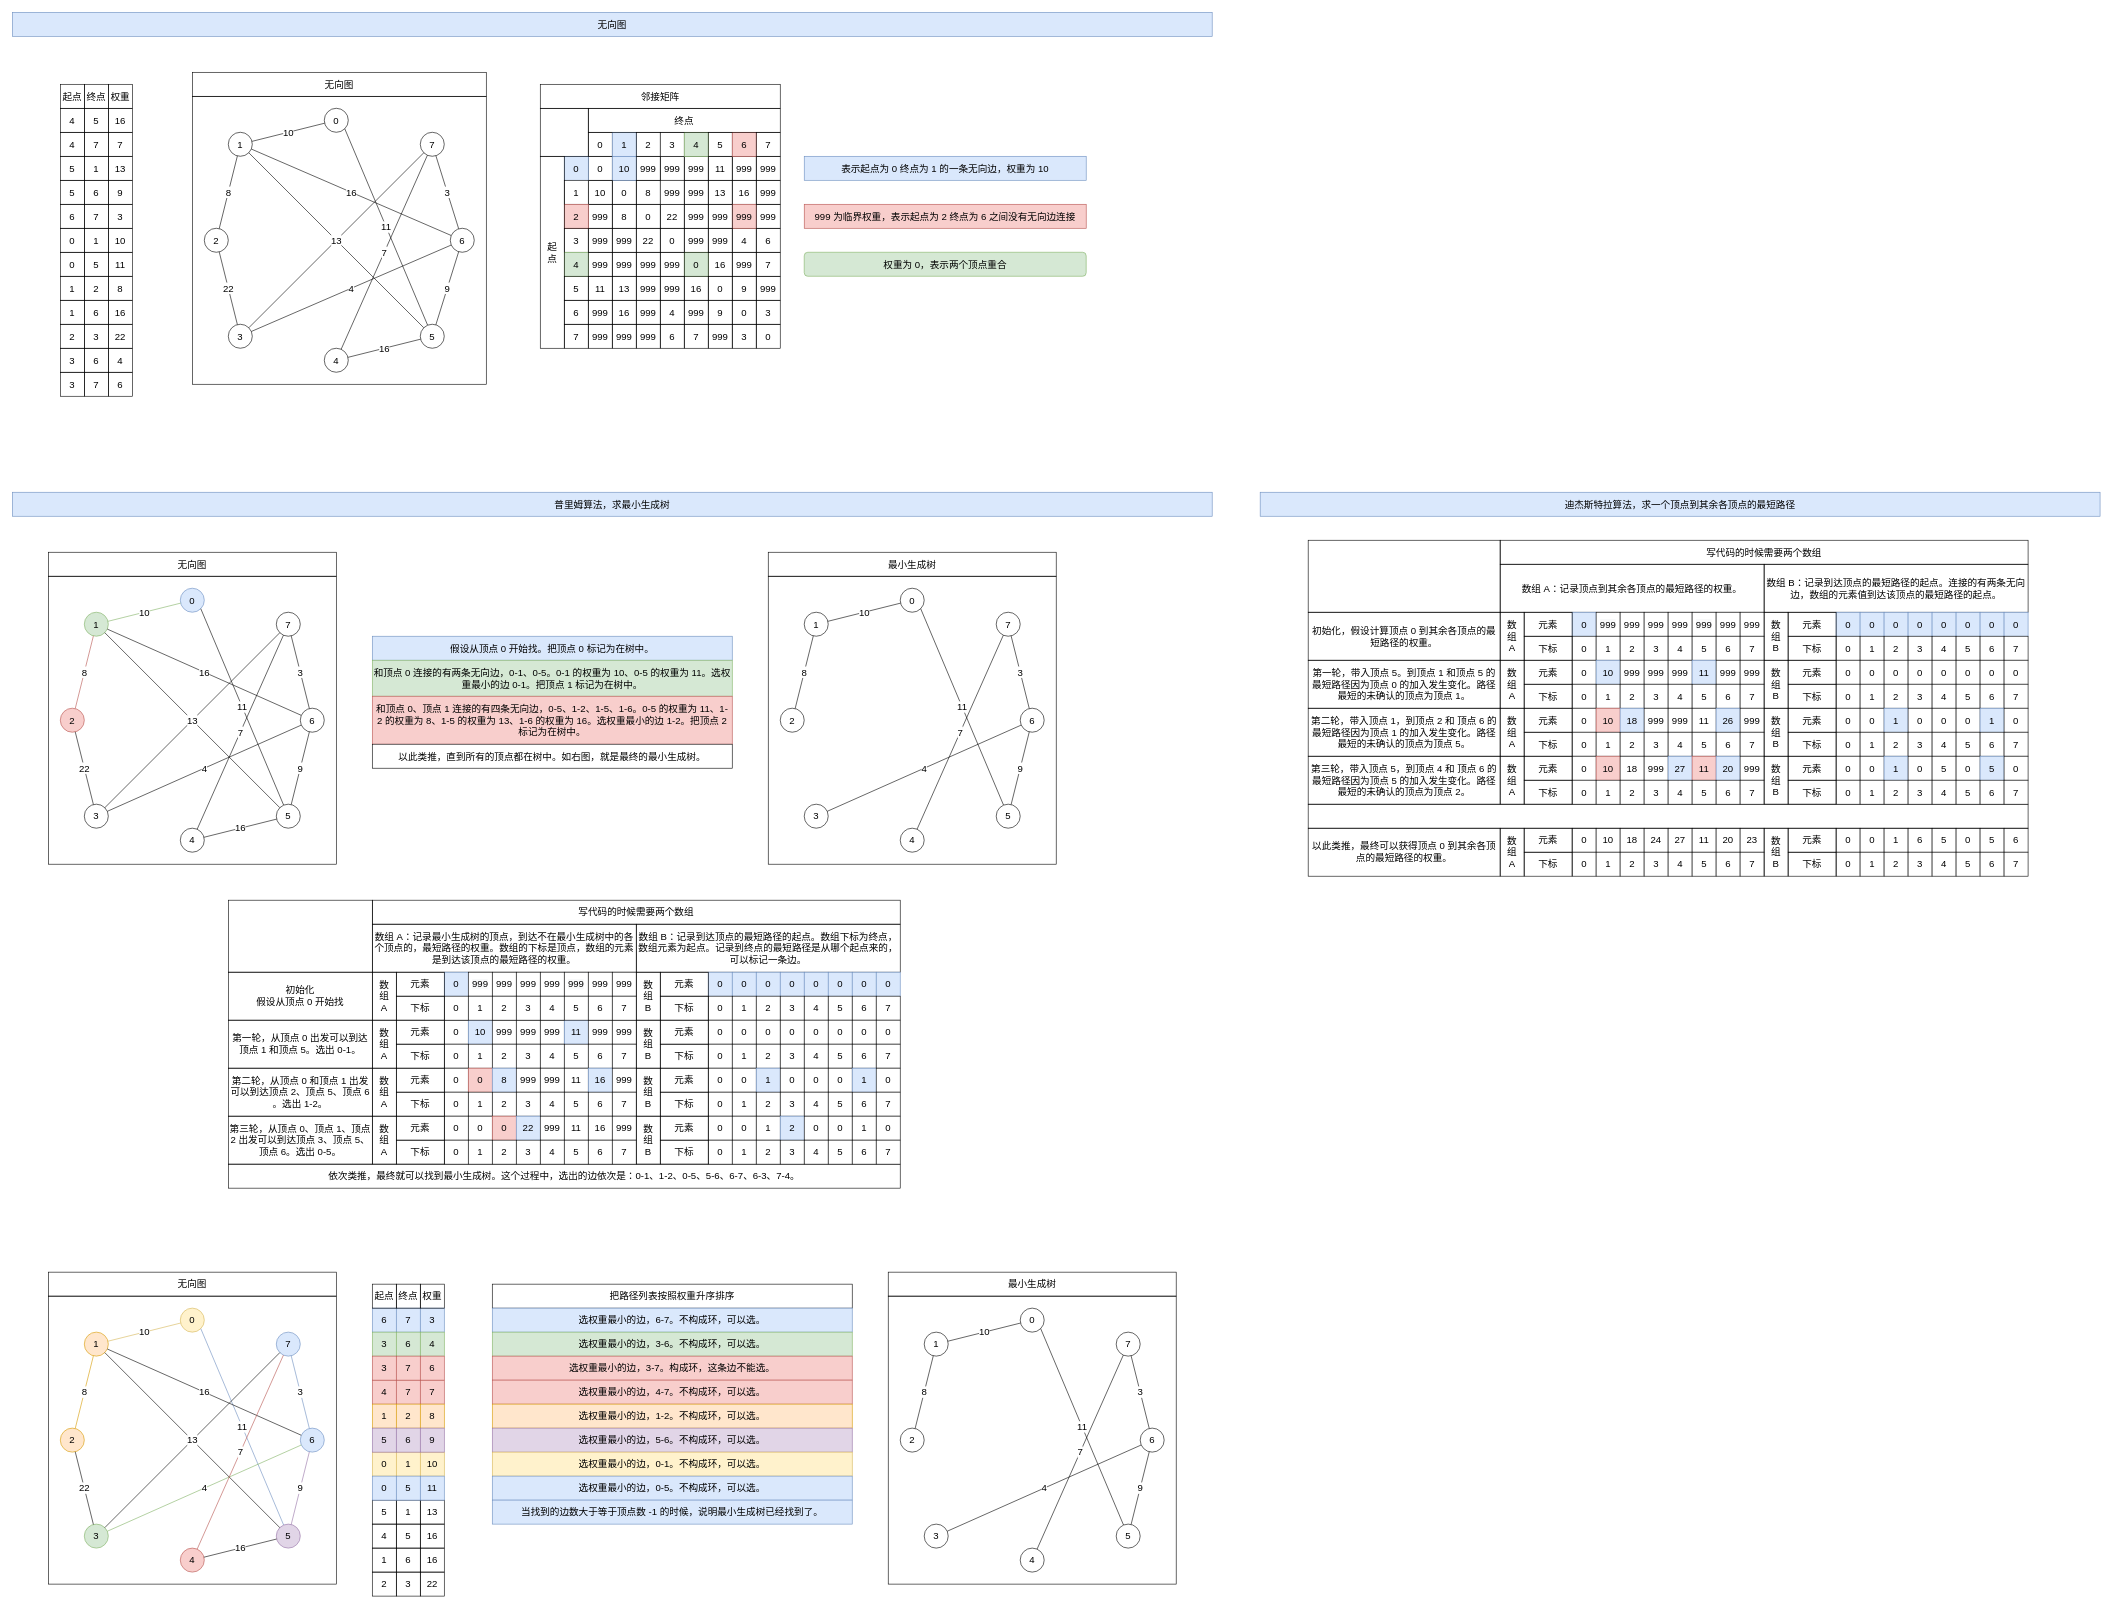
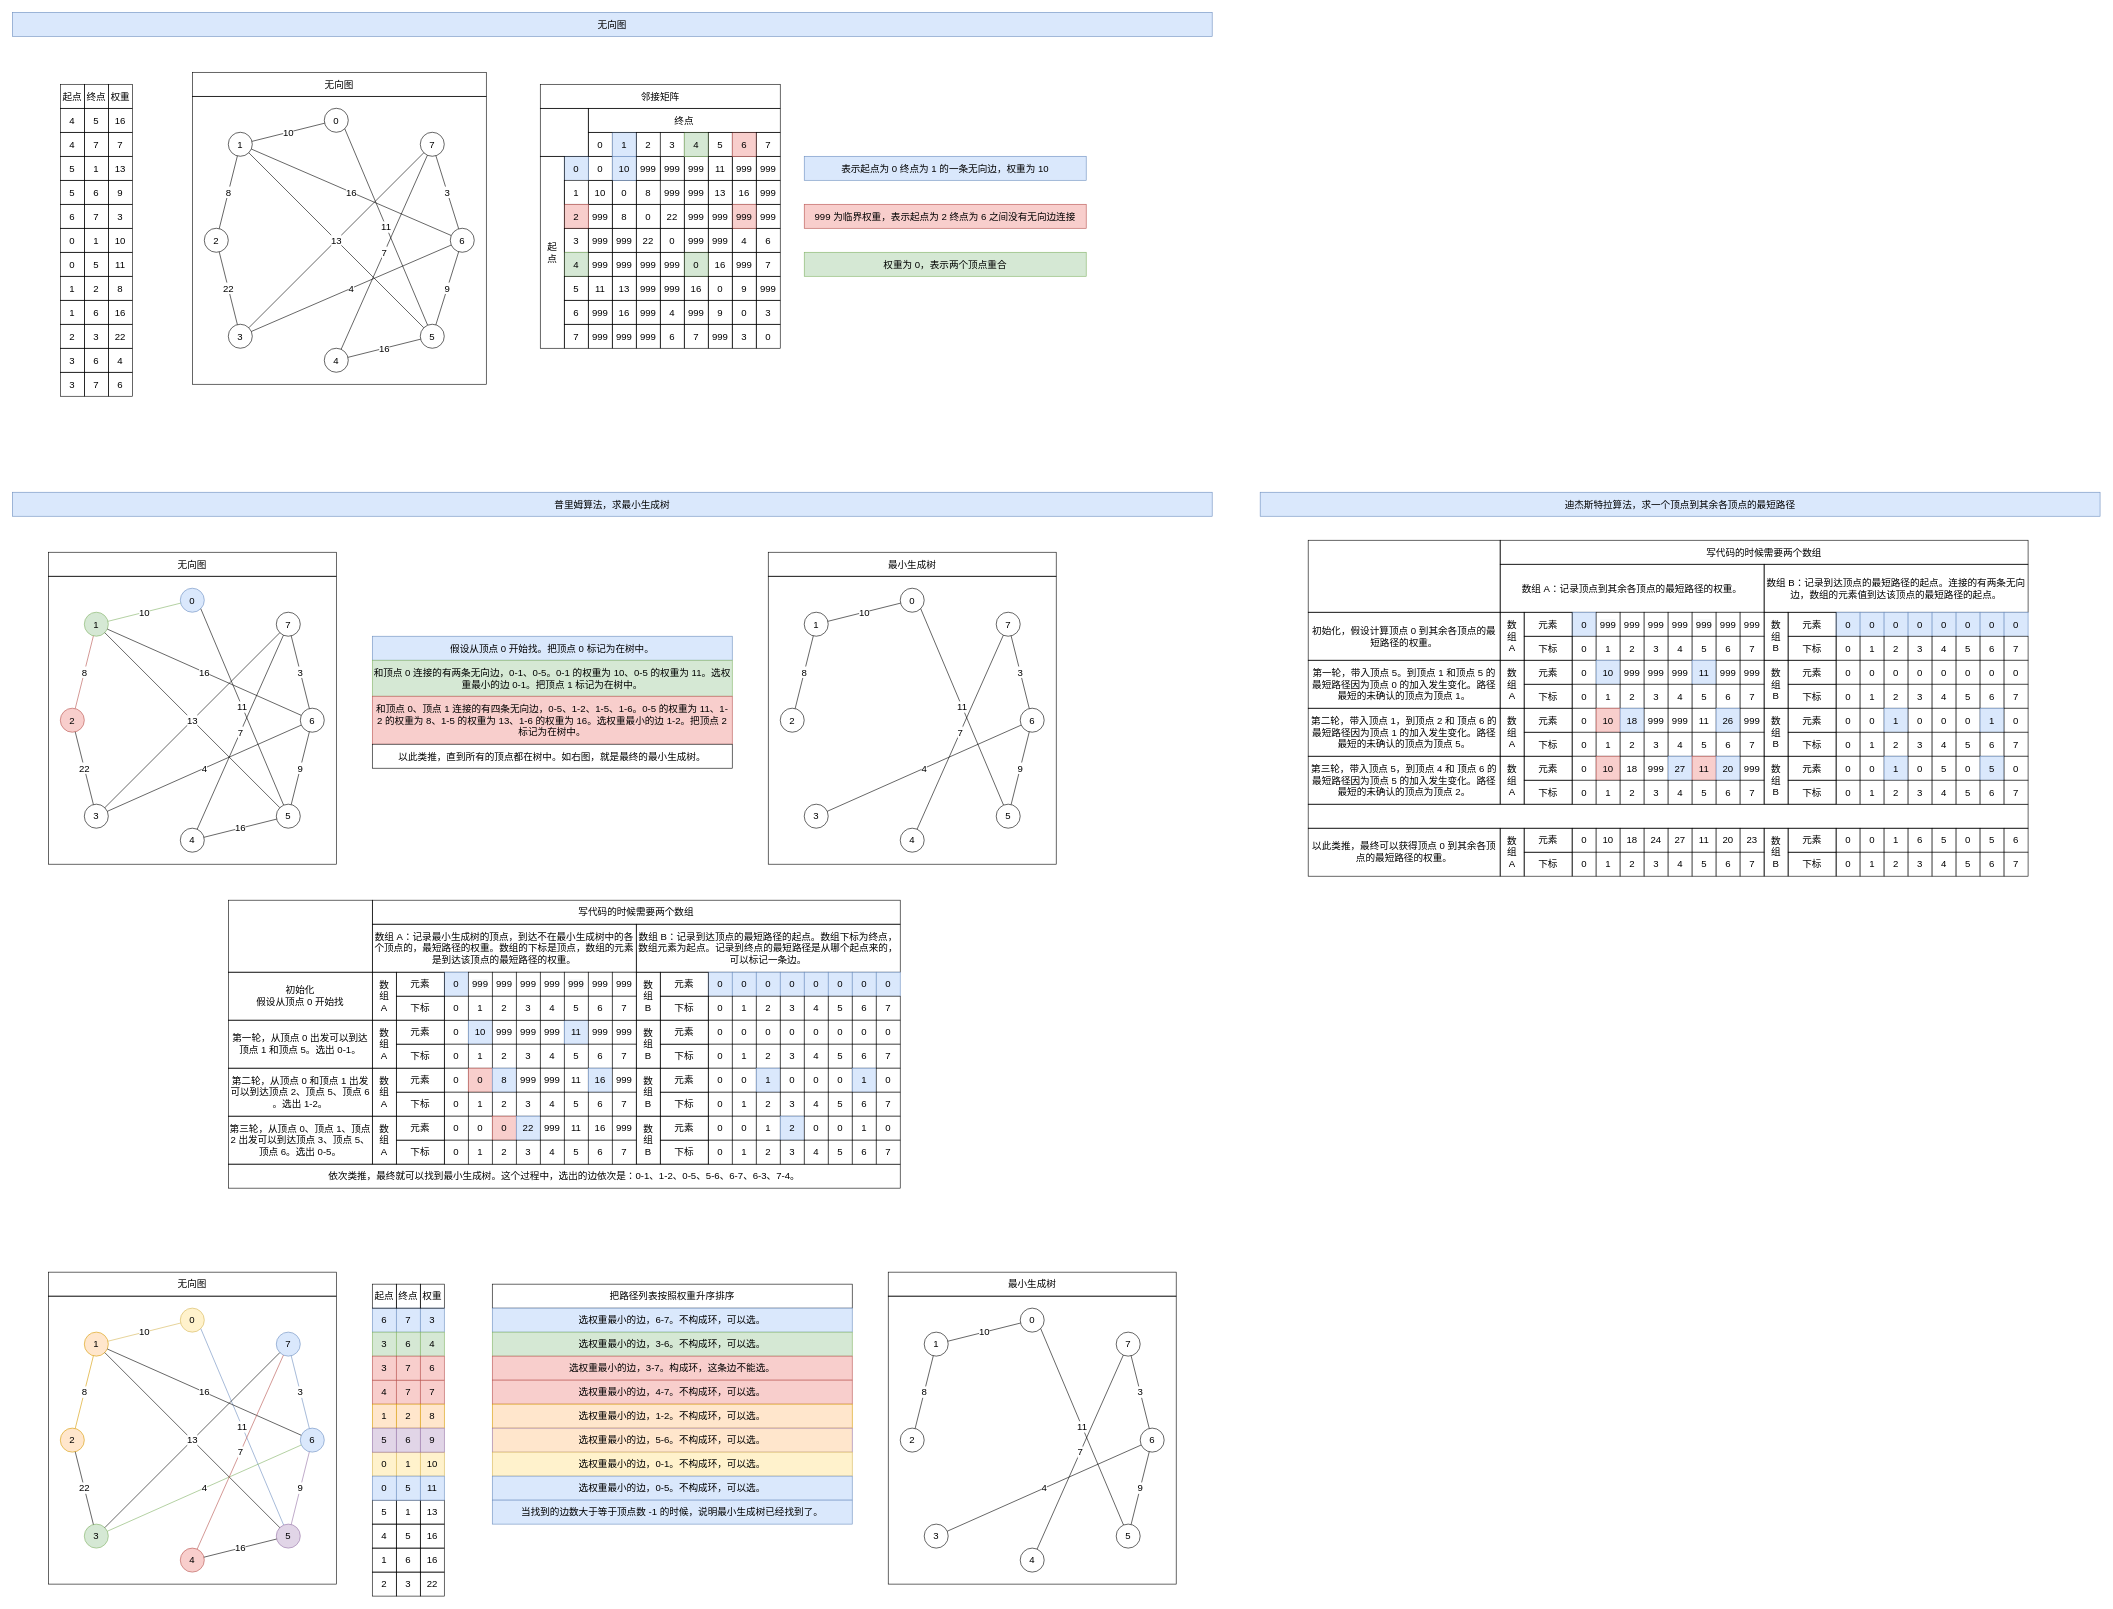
(945, 264) -> (945, 264)
(672, 1440) -> (672, 1440)
